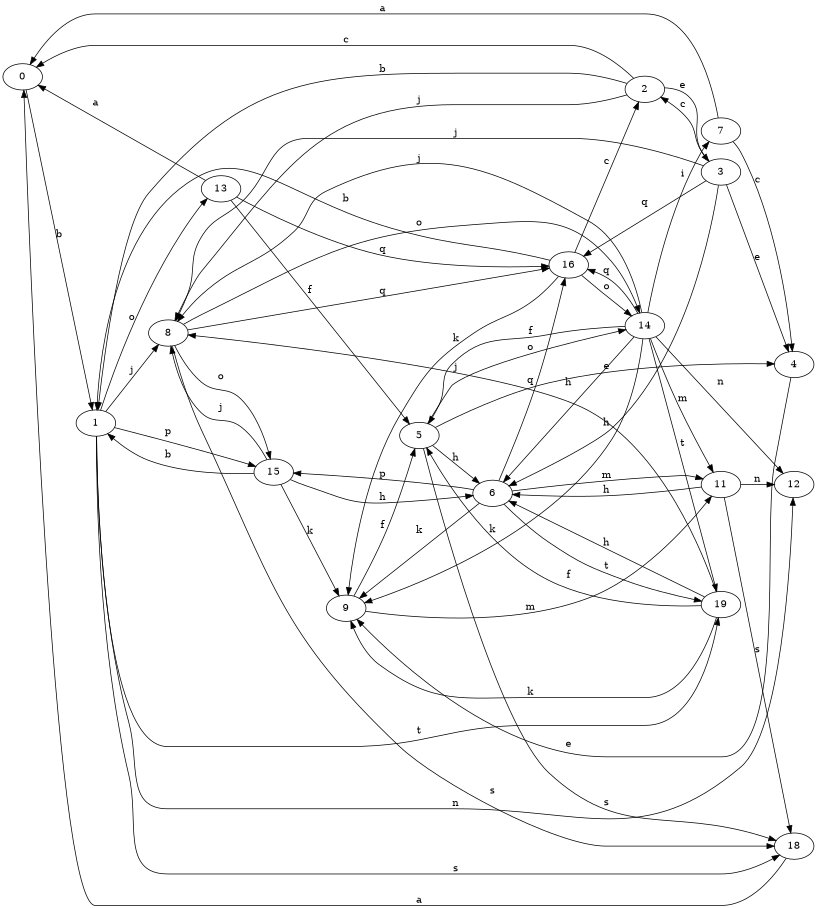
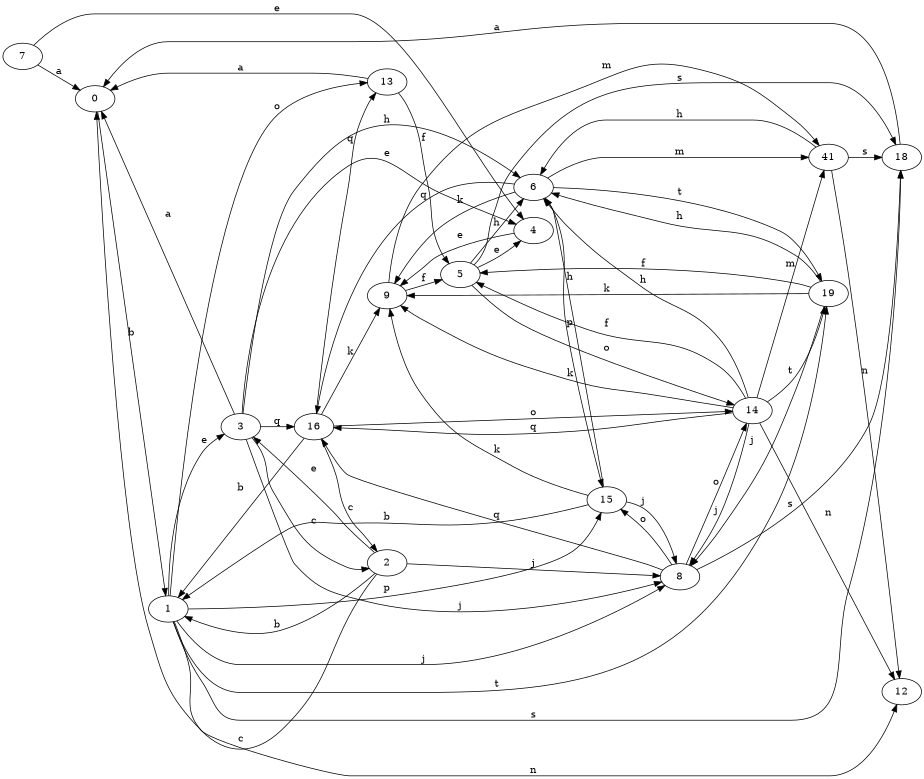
(758, 180) -> (277, 8)
(669, 228) -> none
(384, 256) -> (337, 255)
none -> (169, 266)
none -> (187, 483)
(721, 485) -> (829, 157)
